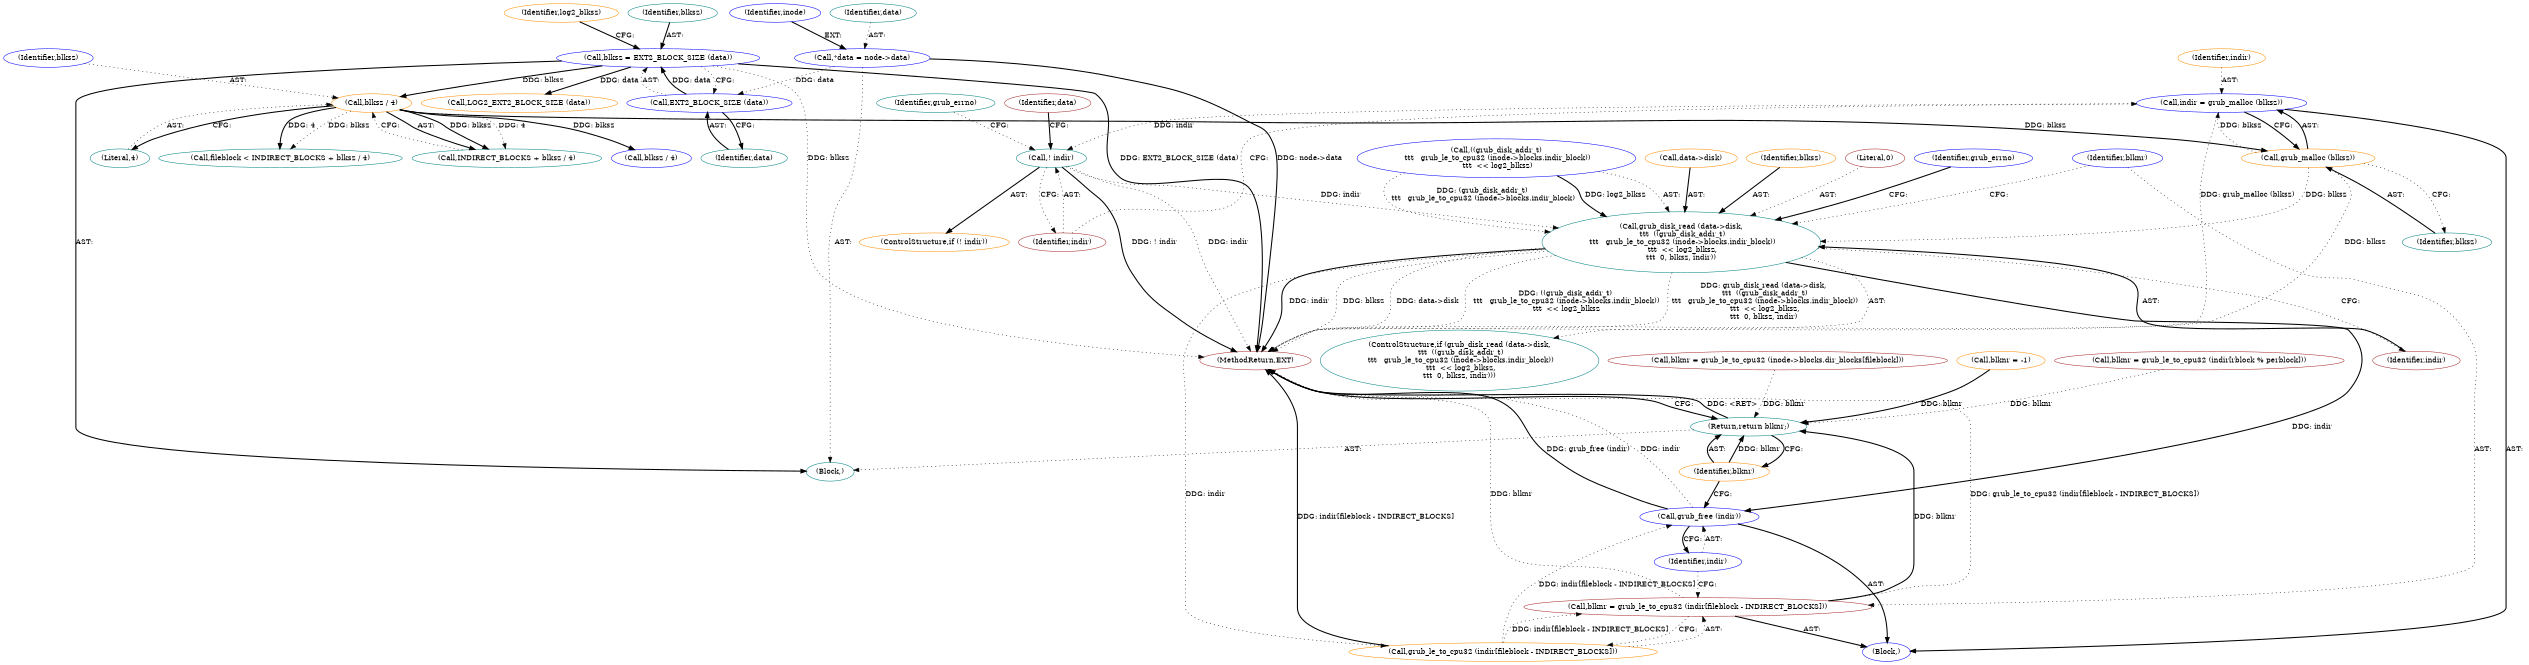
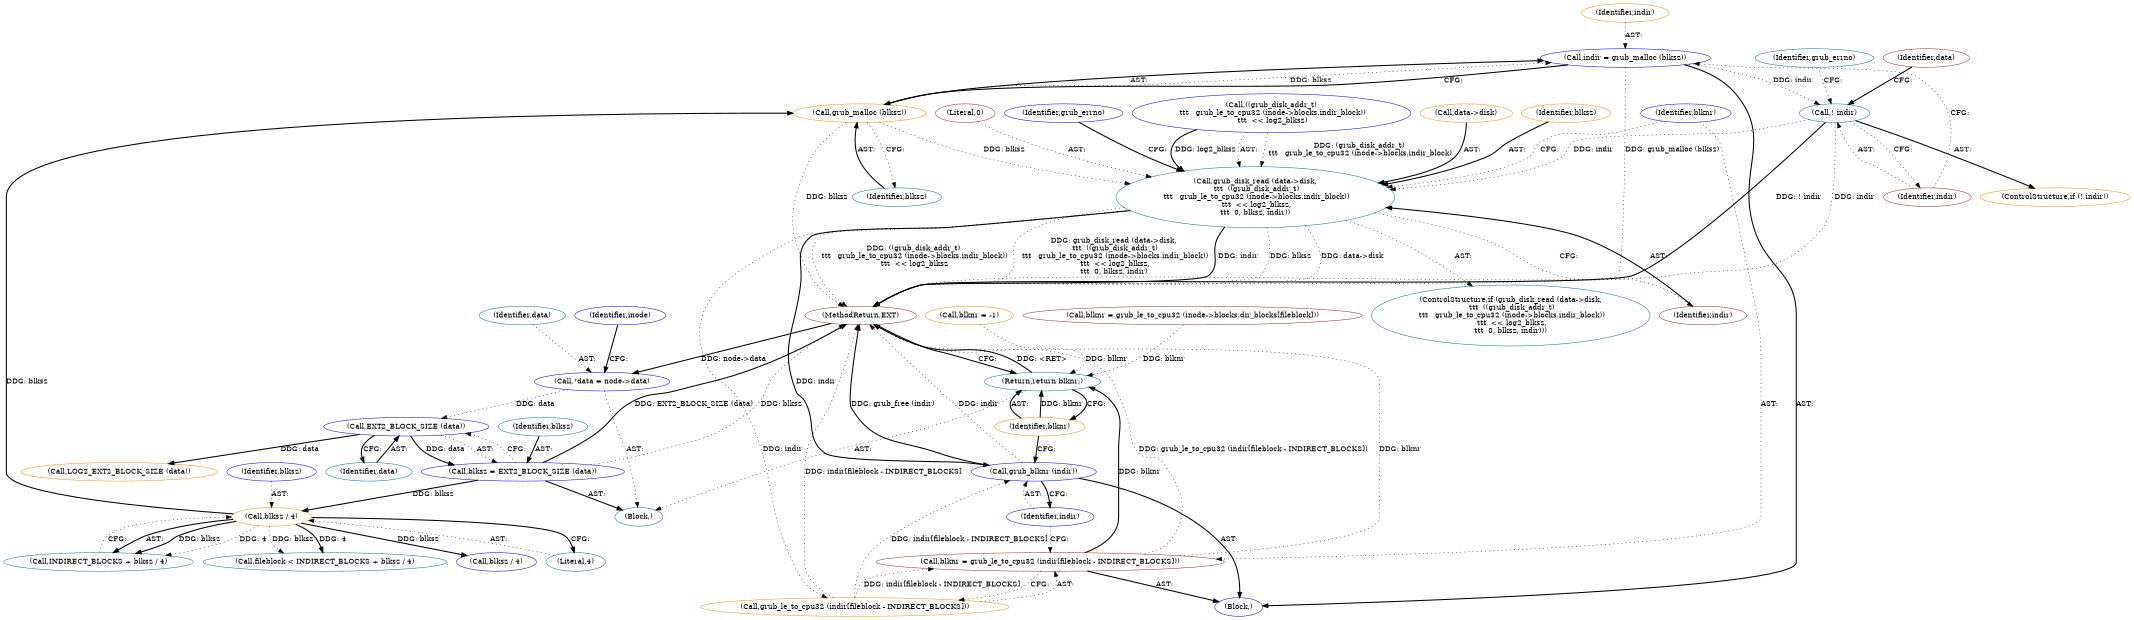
(561, 13) -> none
(835, 35) -> (620, 359)
(591, 80) -> (267, 449)
(1208, 102) -> (735, 348)
(2199, 361) -> none
(1901, 406) -> (1017, 346)
(1699, 517) -> (1034, 472)
(1297, 539) -> (805, 465)
